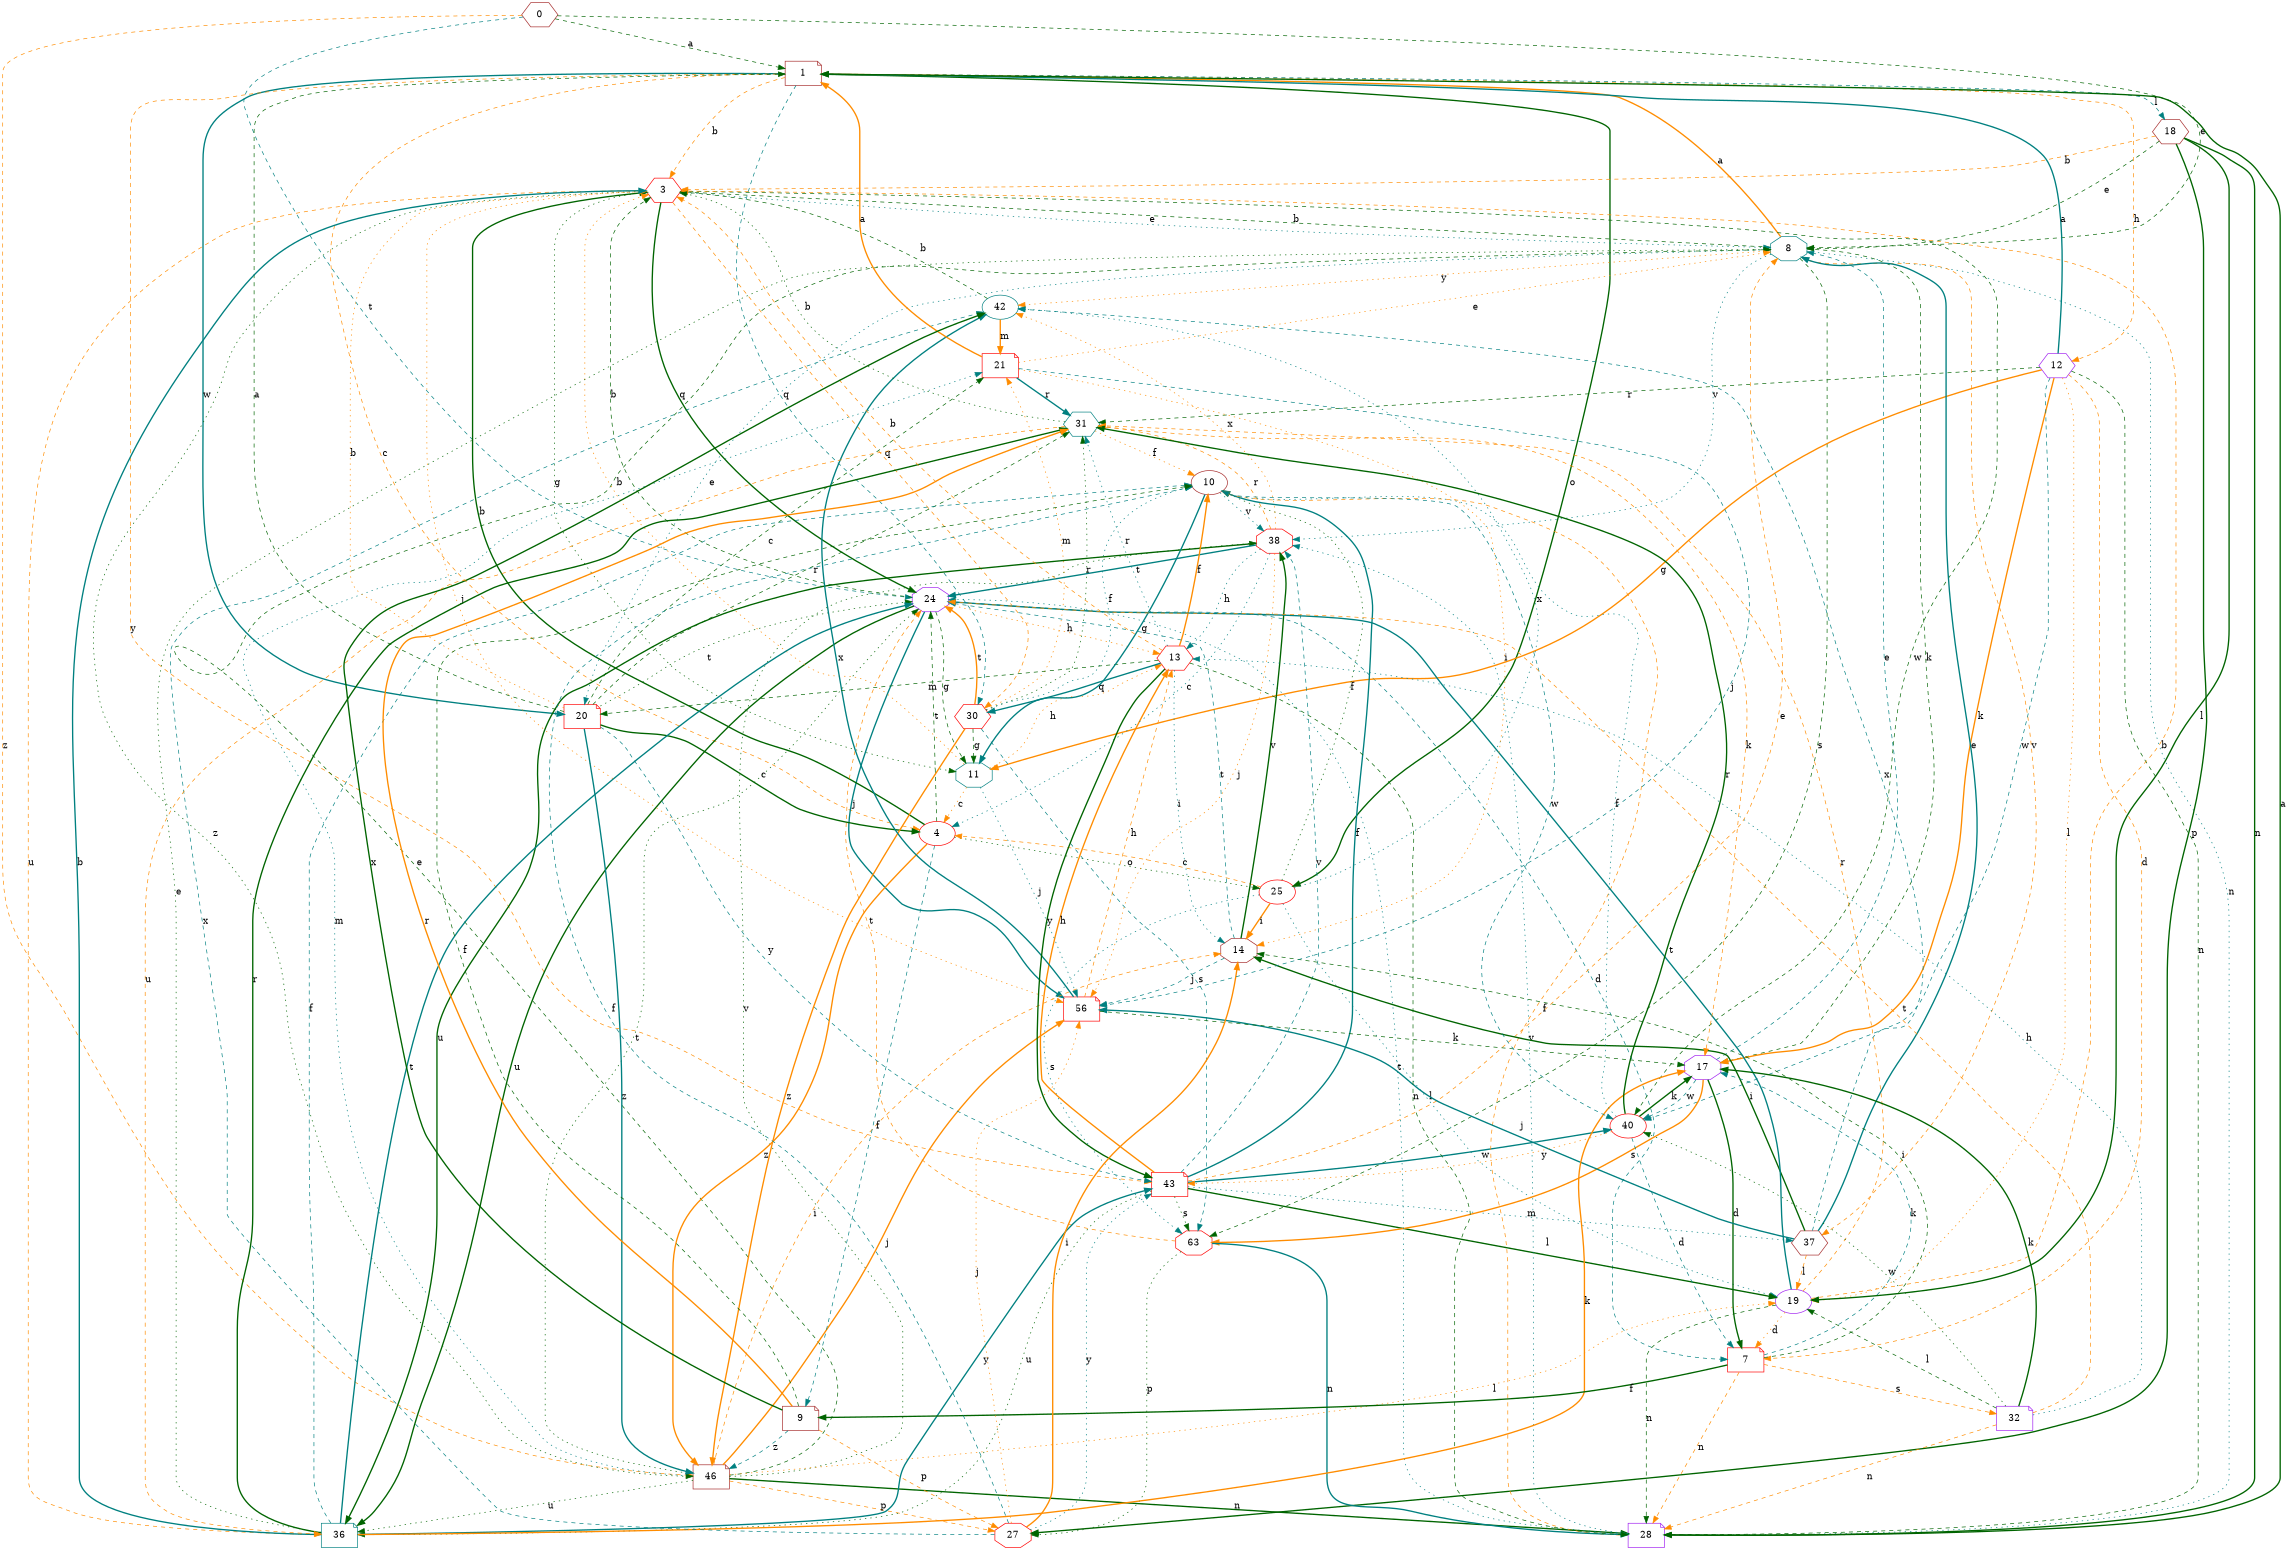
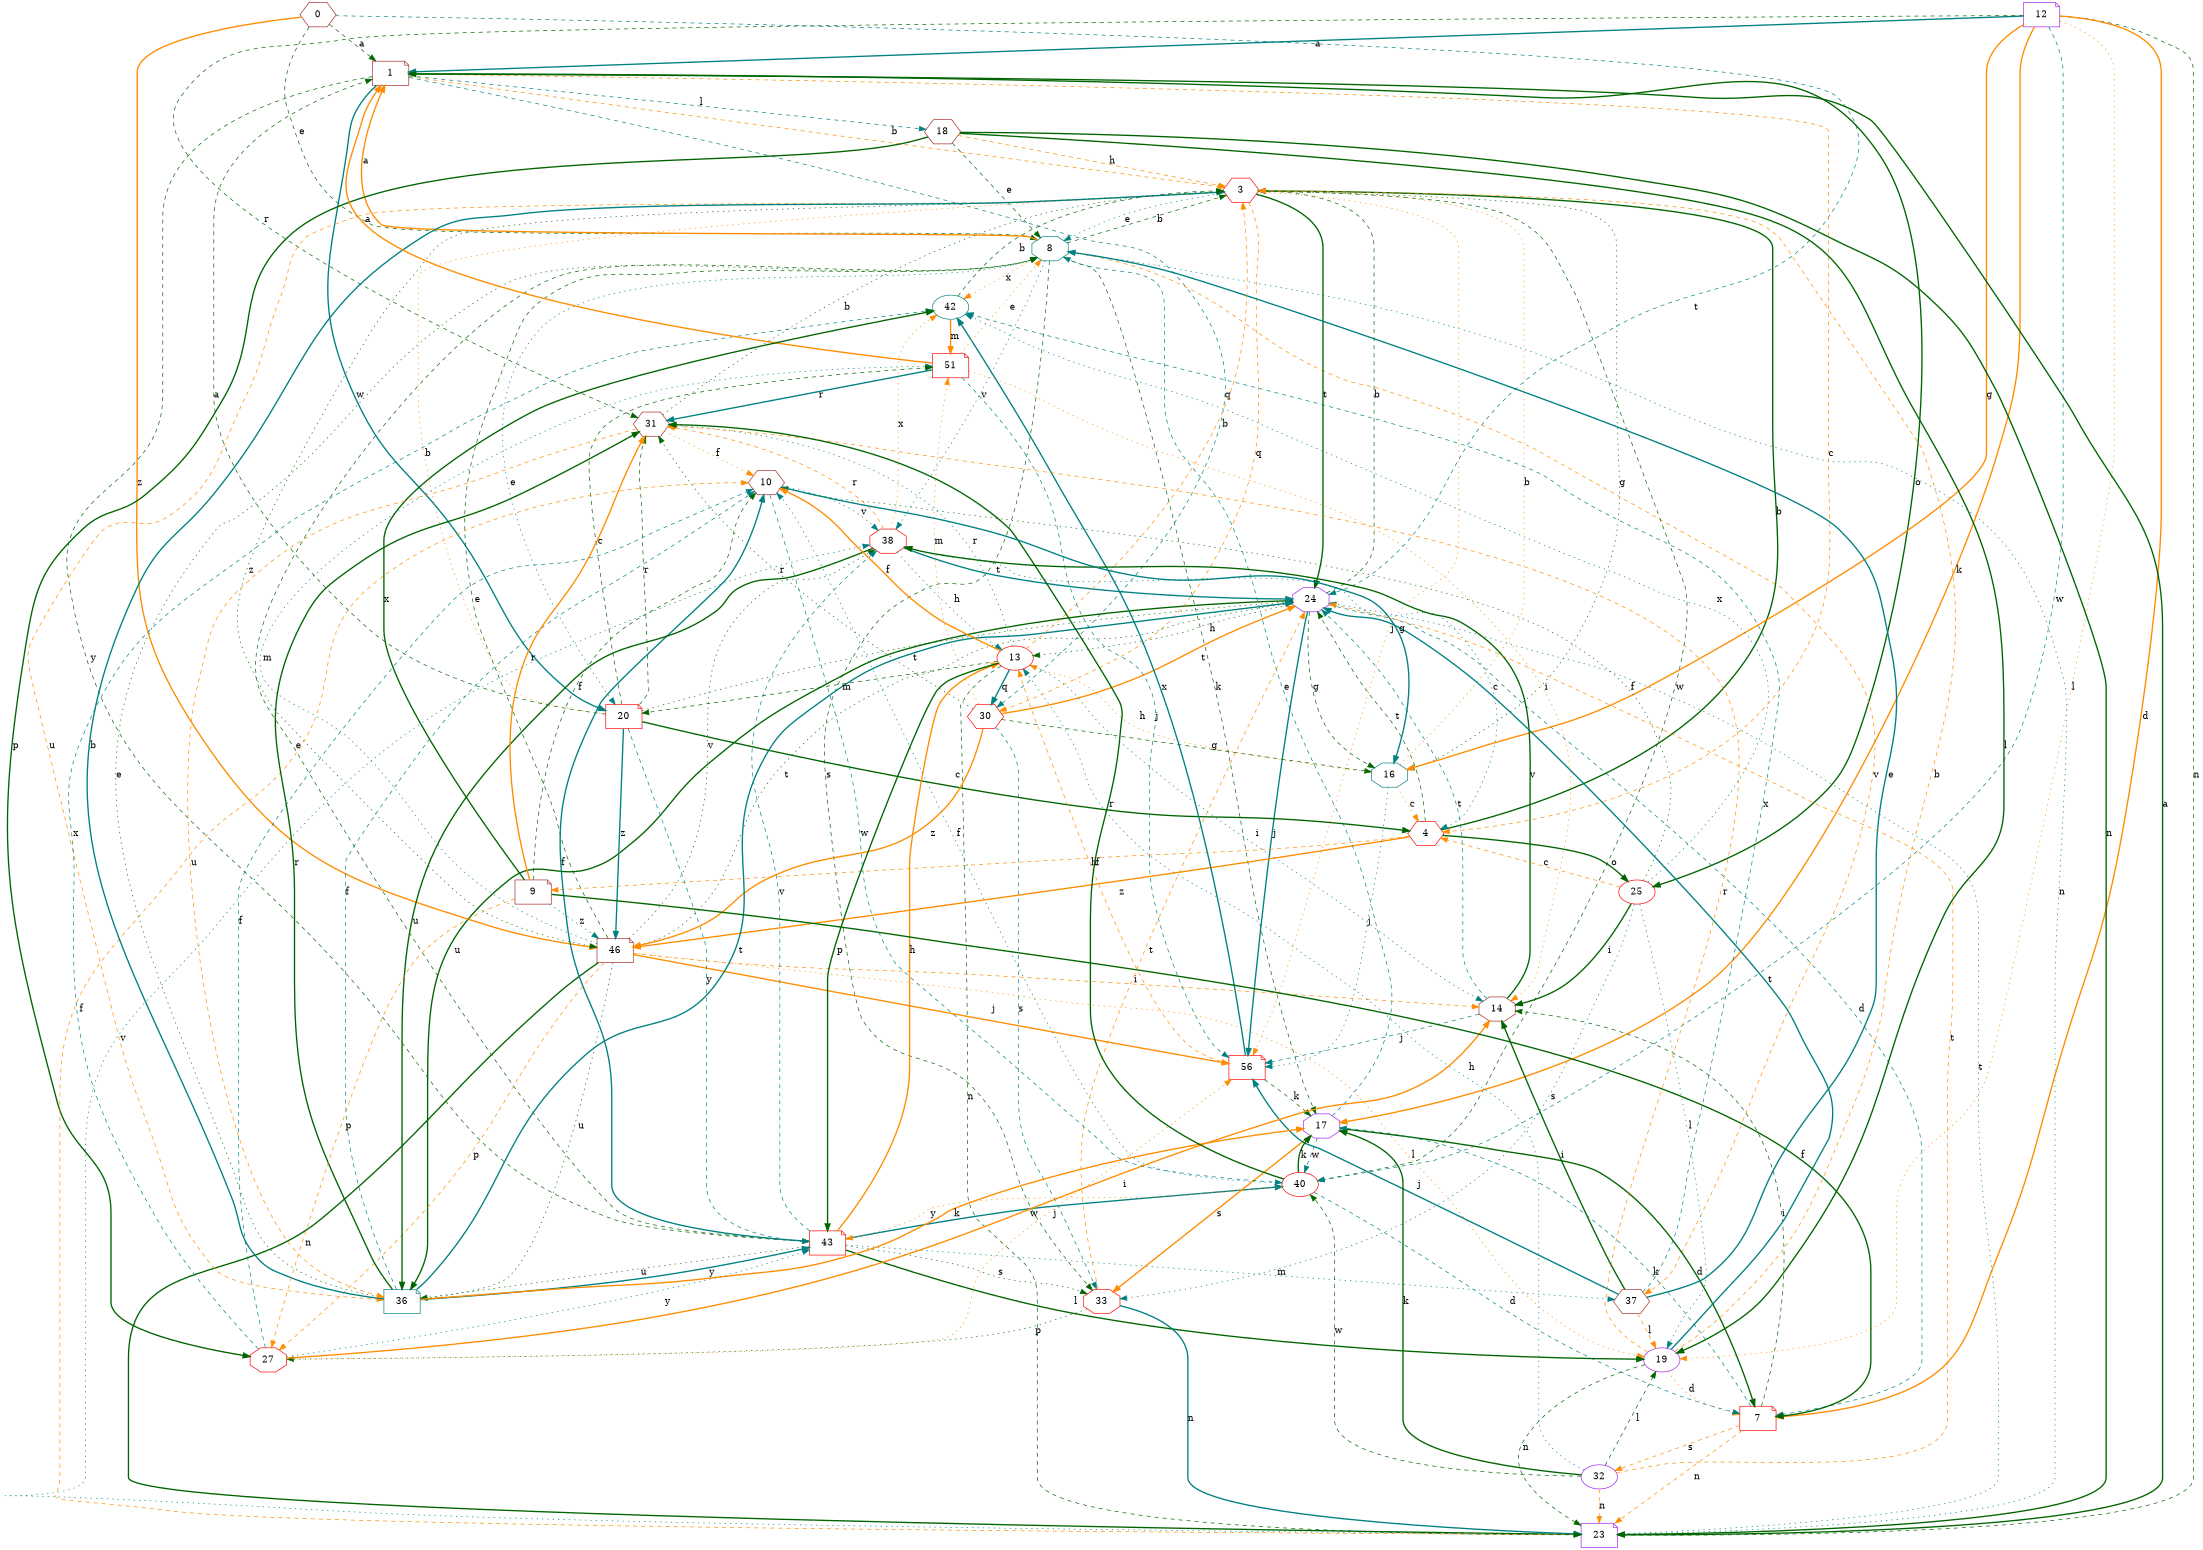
(1614, 83) -> none
(2068, 161) -> (1113, 161)
(1444, 278) -> (1009, 278)
(1000, 366) -> (951, 366)
(2057, 366) -> (2042, 15)
(683, 395) -> (1325, 395)
(1082, 424) -> (651, 424)
(1209, 483) -> (766, 483)
(1644, 517) -> none
(1051, 628) -> (1168, 636)
(1110, 635) -> none
(137, 640) -> (137, 759)
(1175, 658) -> (1015, 658)
(3, 697) -> (137, 551)
(974, 775) -> (1390, 775)
(1229, 781) -> none
(937, 834) -> (1426, 834)
(1707, 858) -> (271, 604)
(1104, 862) -> (1536, 845)
(1260, 918) -> (1587, 966)
(1050, 921) -> (840, 951)
(2142, 978) -> (2135, 757)
(877, 1109) -> (984, 864)
(1194, 1243) -> (1102, 1301)
(1849, 1243) -> (1343, 1436)
(1278, 1409) -> (1354, 1008)
(2015, 1418) -> (1599, 1477)
(763, 1450) -> (571, 919)
(1646, 1535) -> (1599, 1535)
